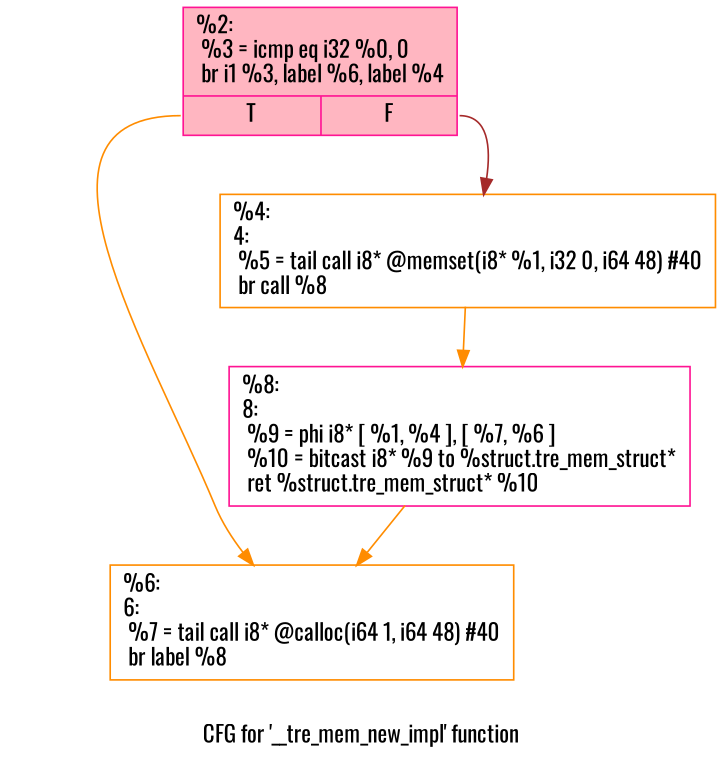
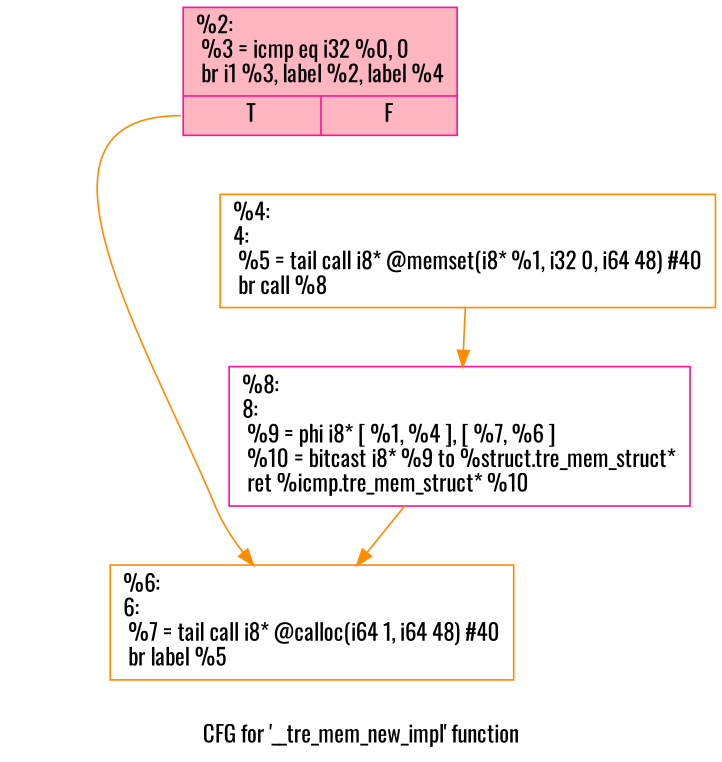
(320, 75) -> (320, 75)
(486, 139) -> none
(391, 485) -> (386, 485)
(176, 659) -> (176, 659)
